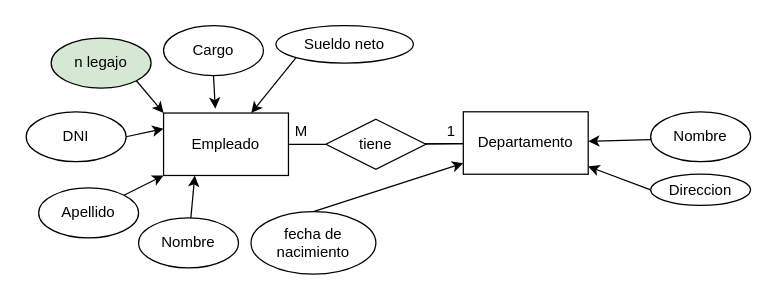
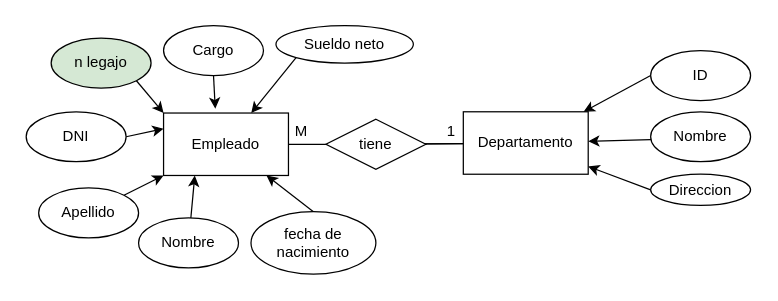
none -> (701, 76)
none -> (621, 92)
(384, 189) -> (293, 196)
